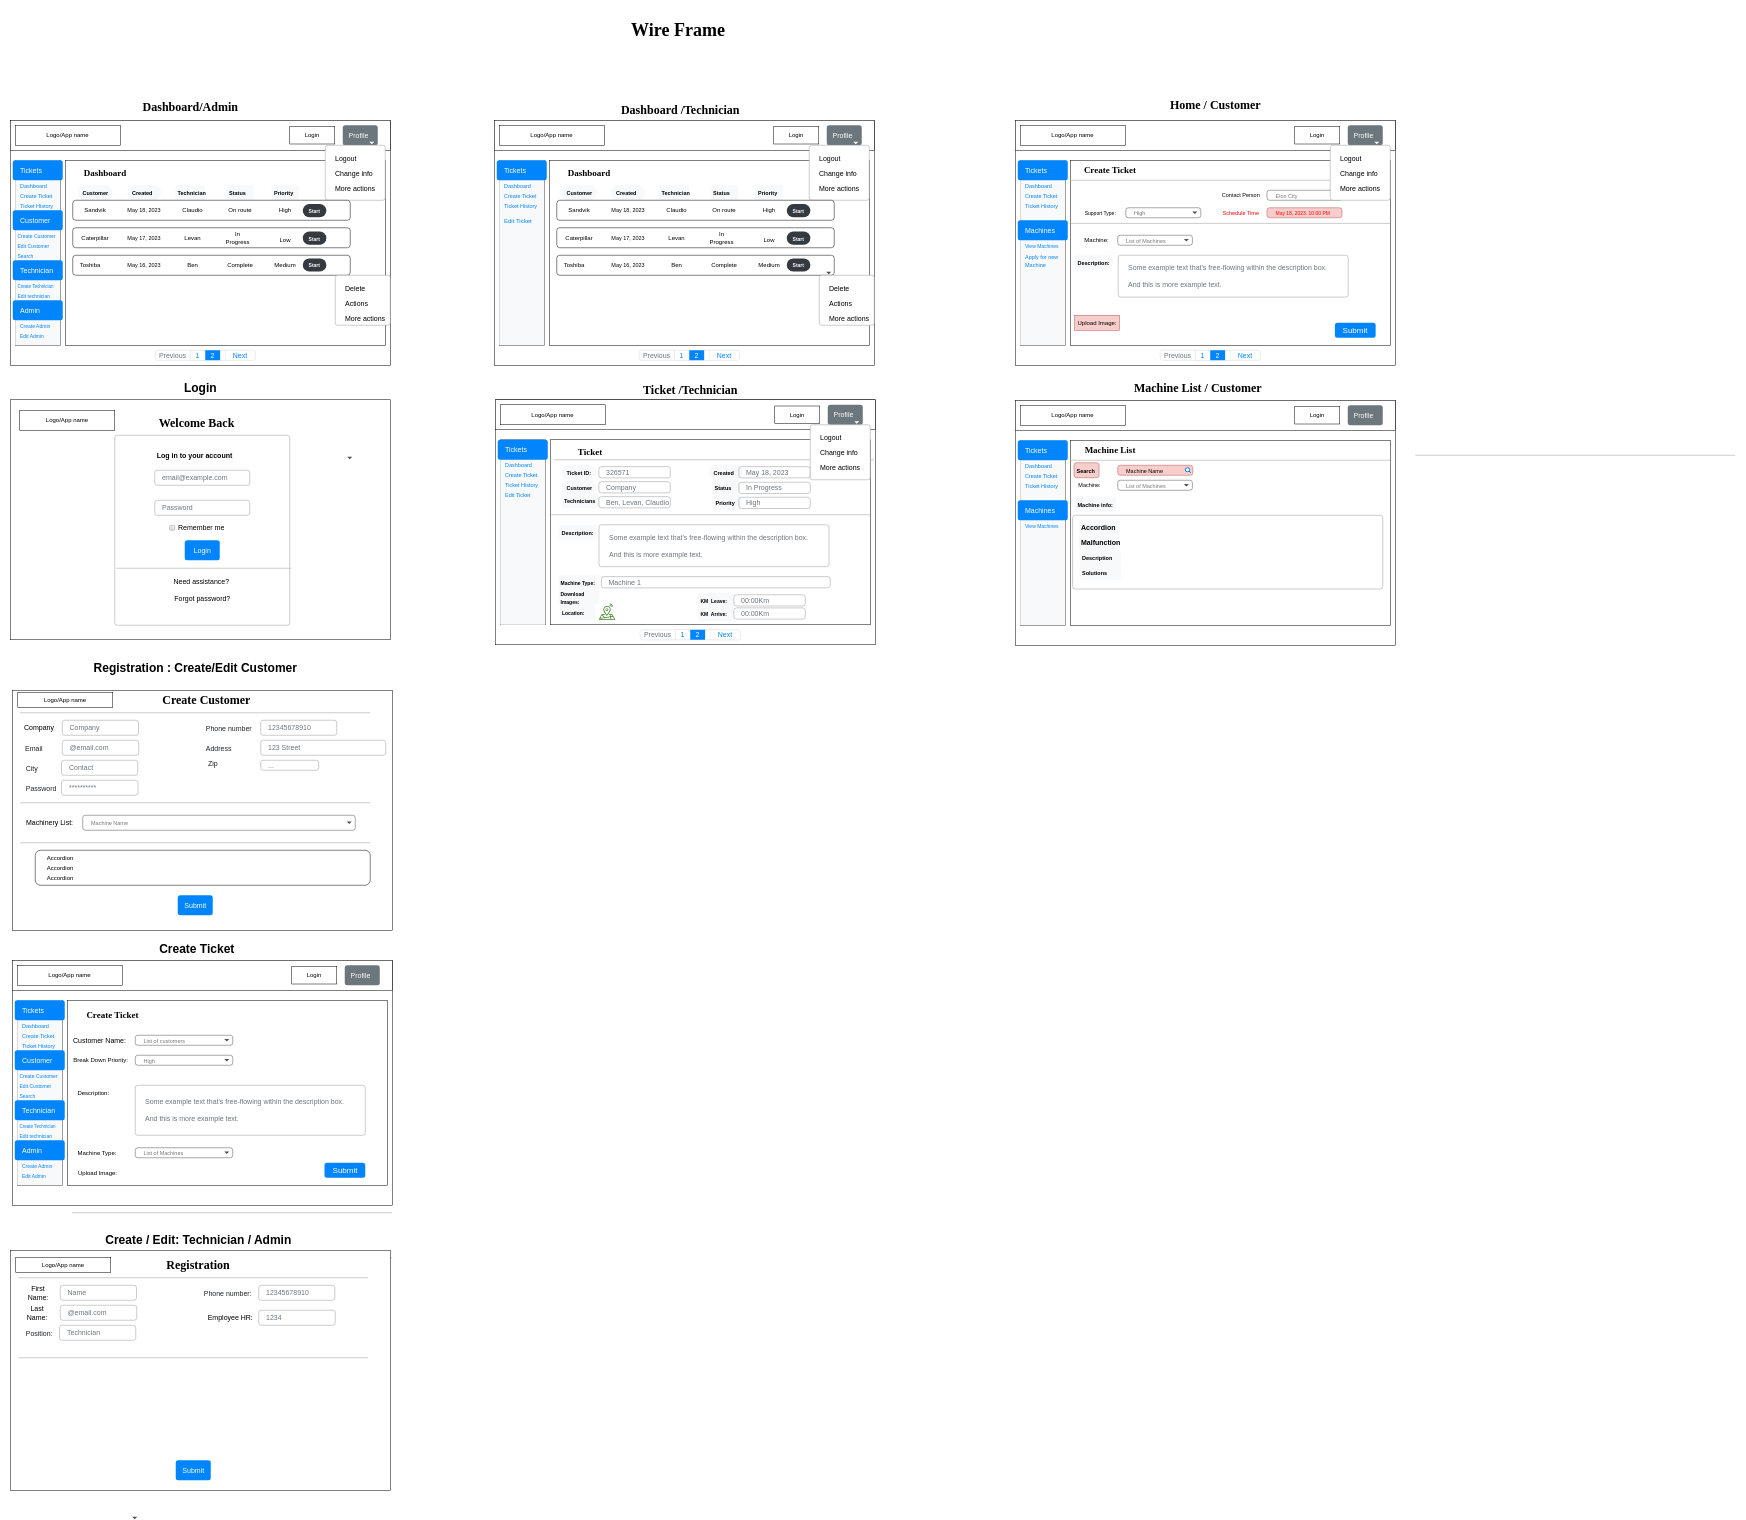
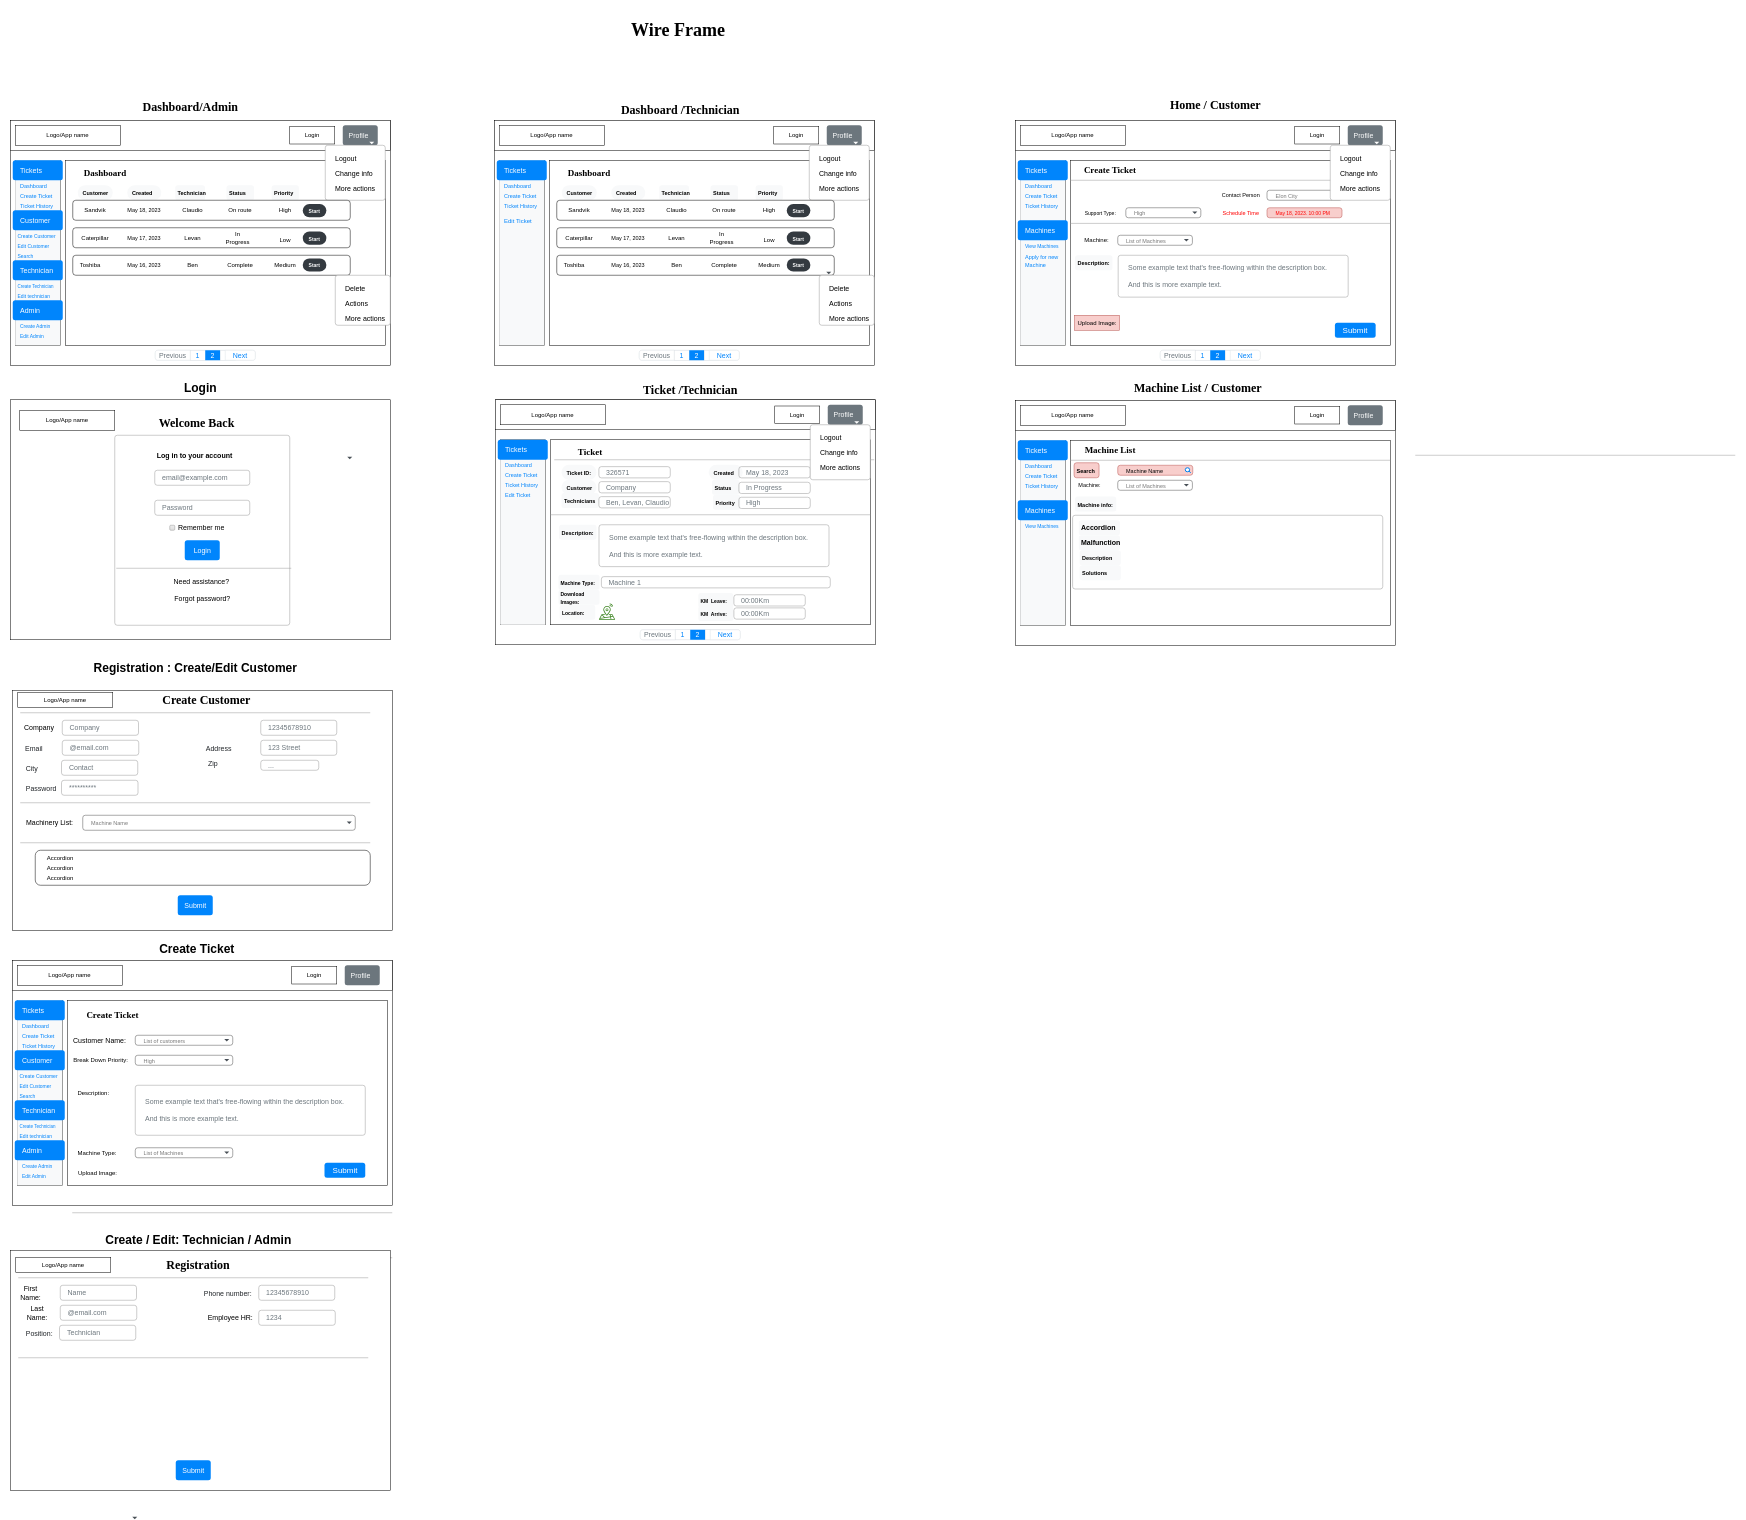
(224, 728) -> none
(323, 748) -> (299, 748)
(38, 1293) -> (31, 1293)
